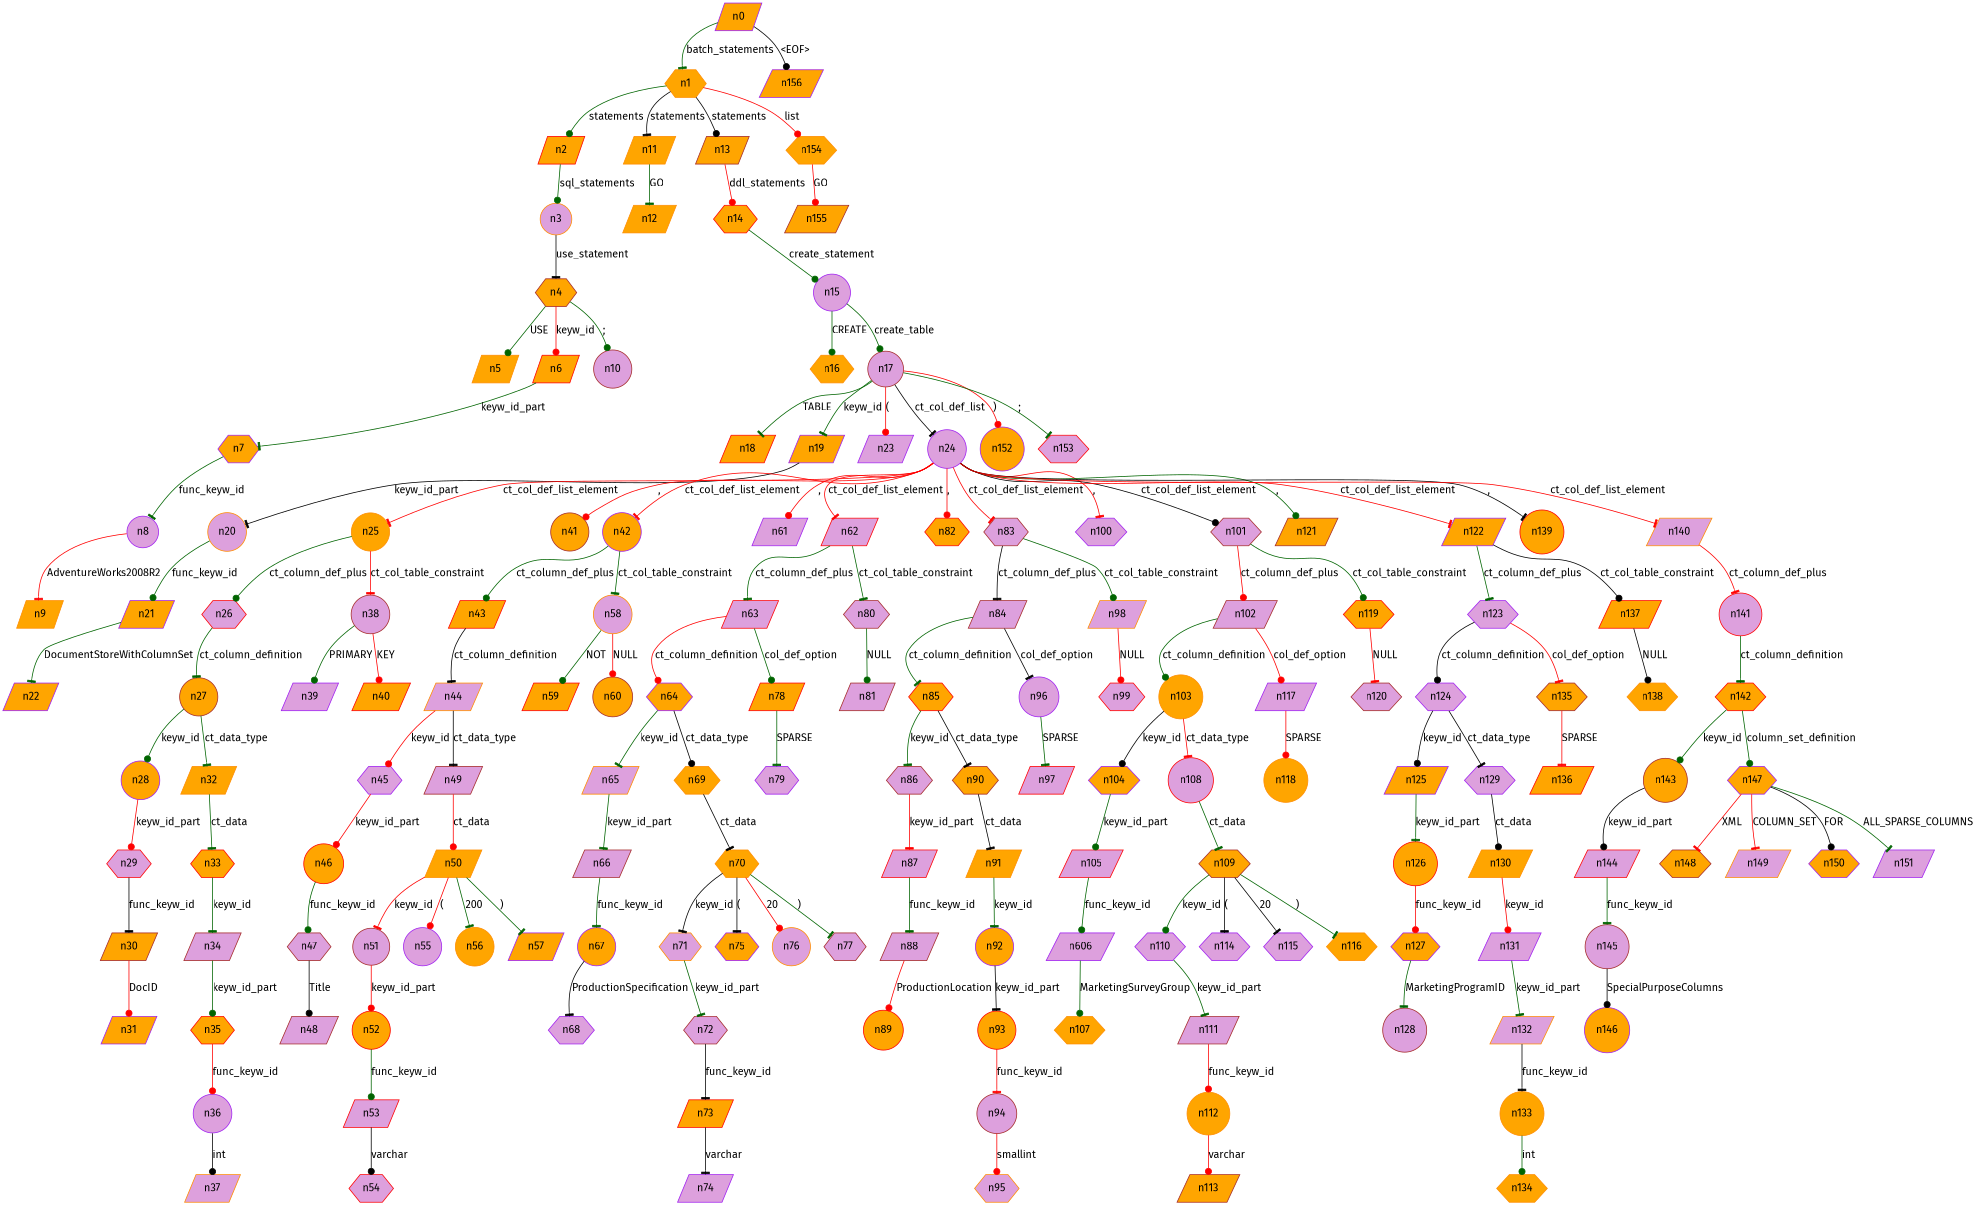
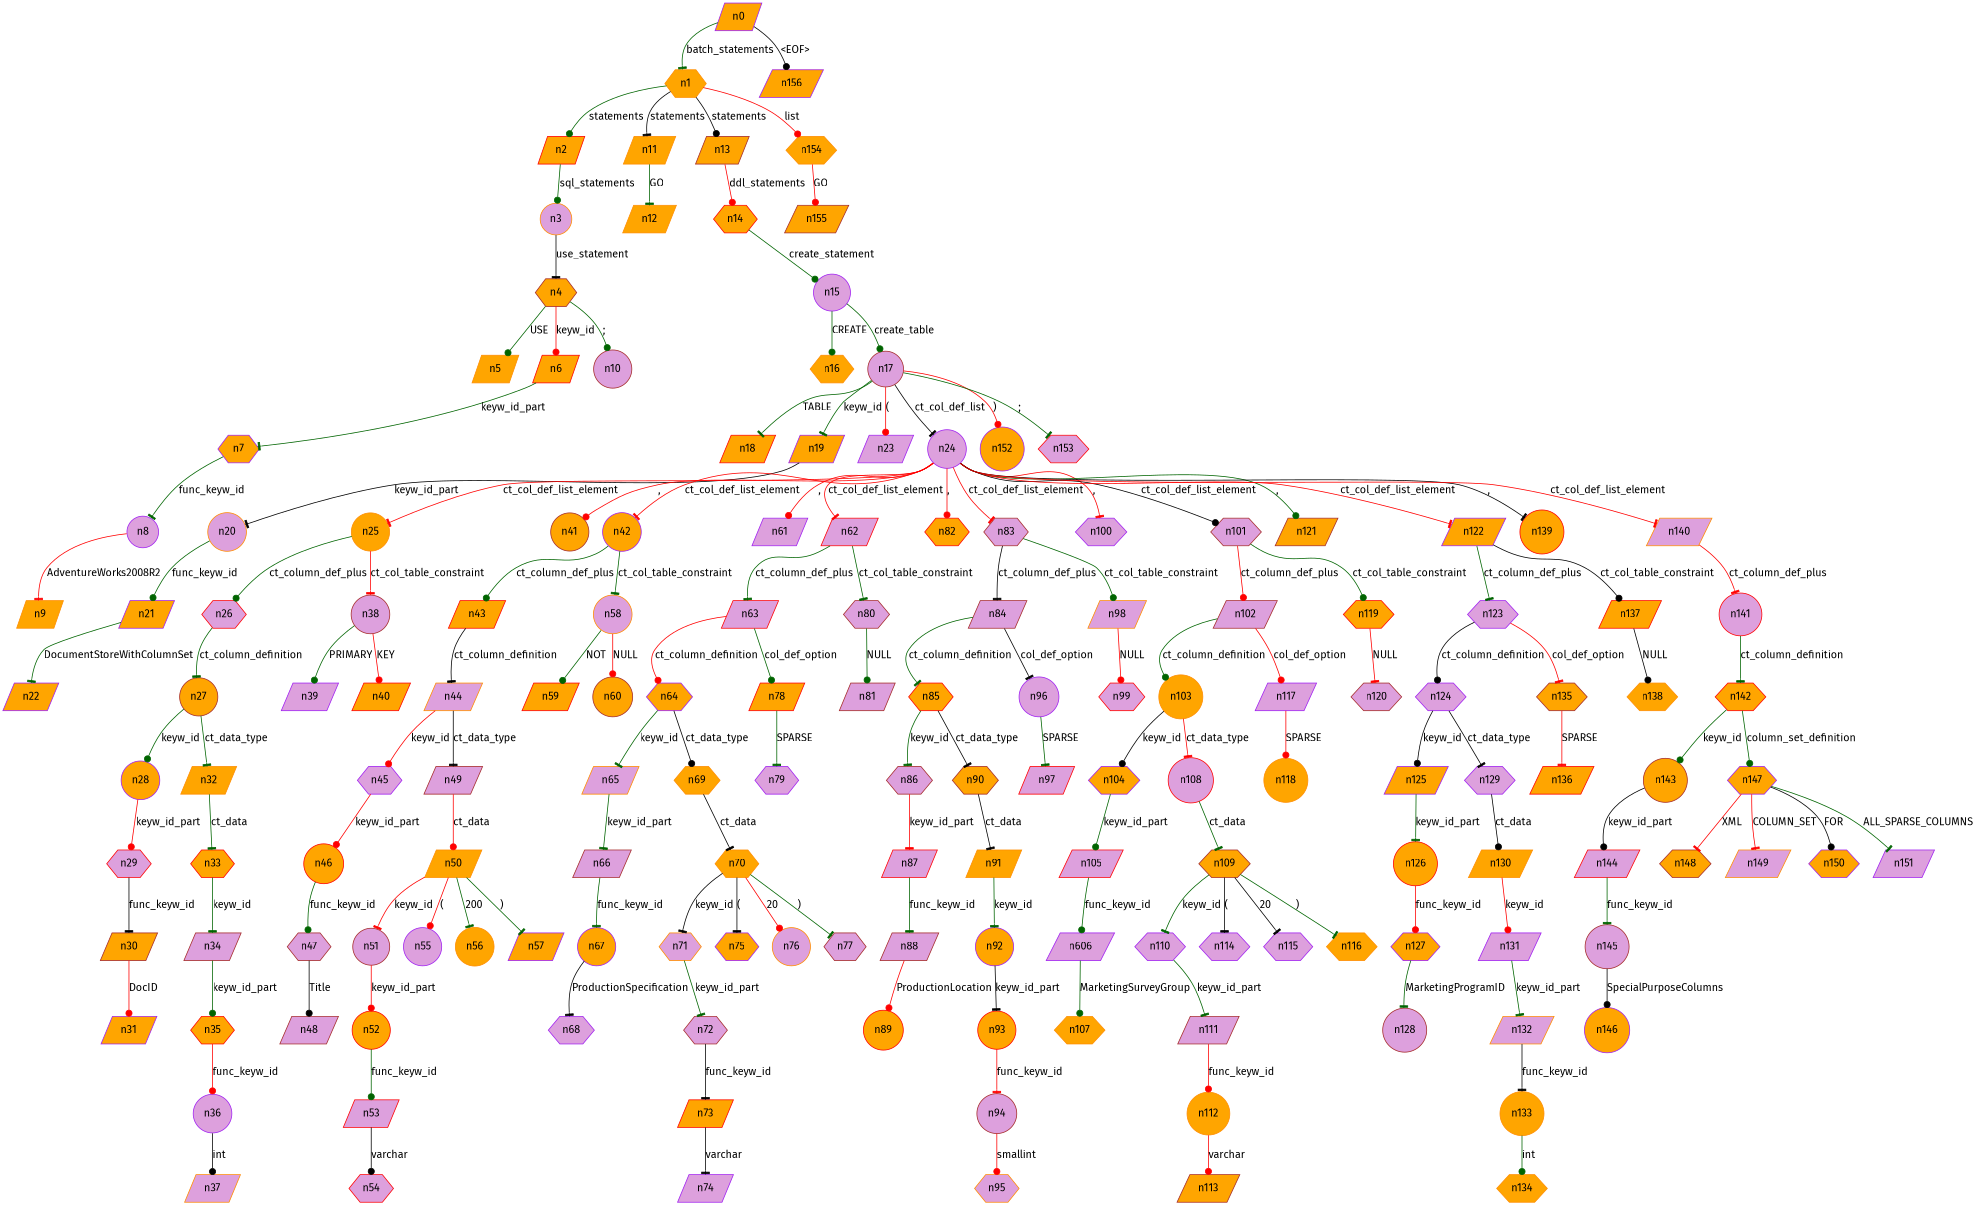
(1184, 898) -> (1183, 899)
